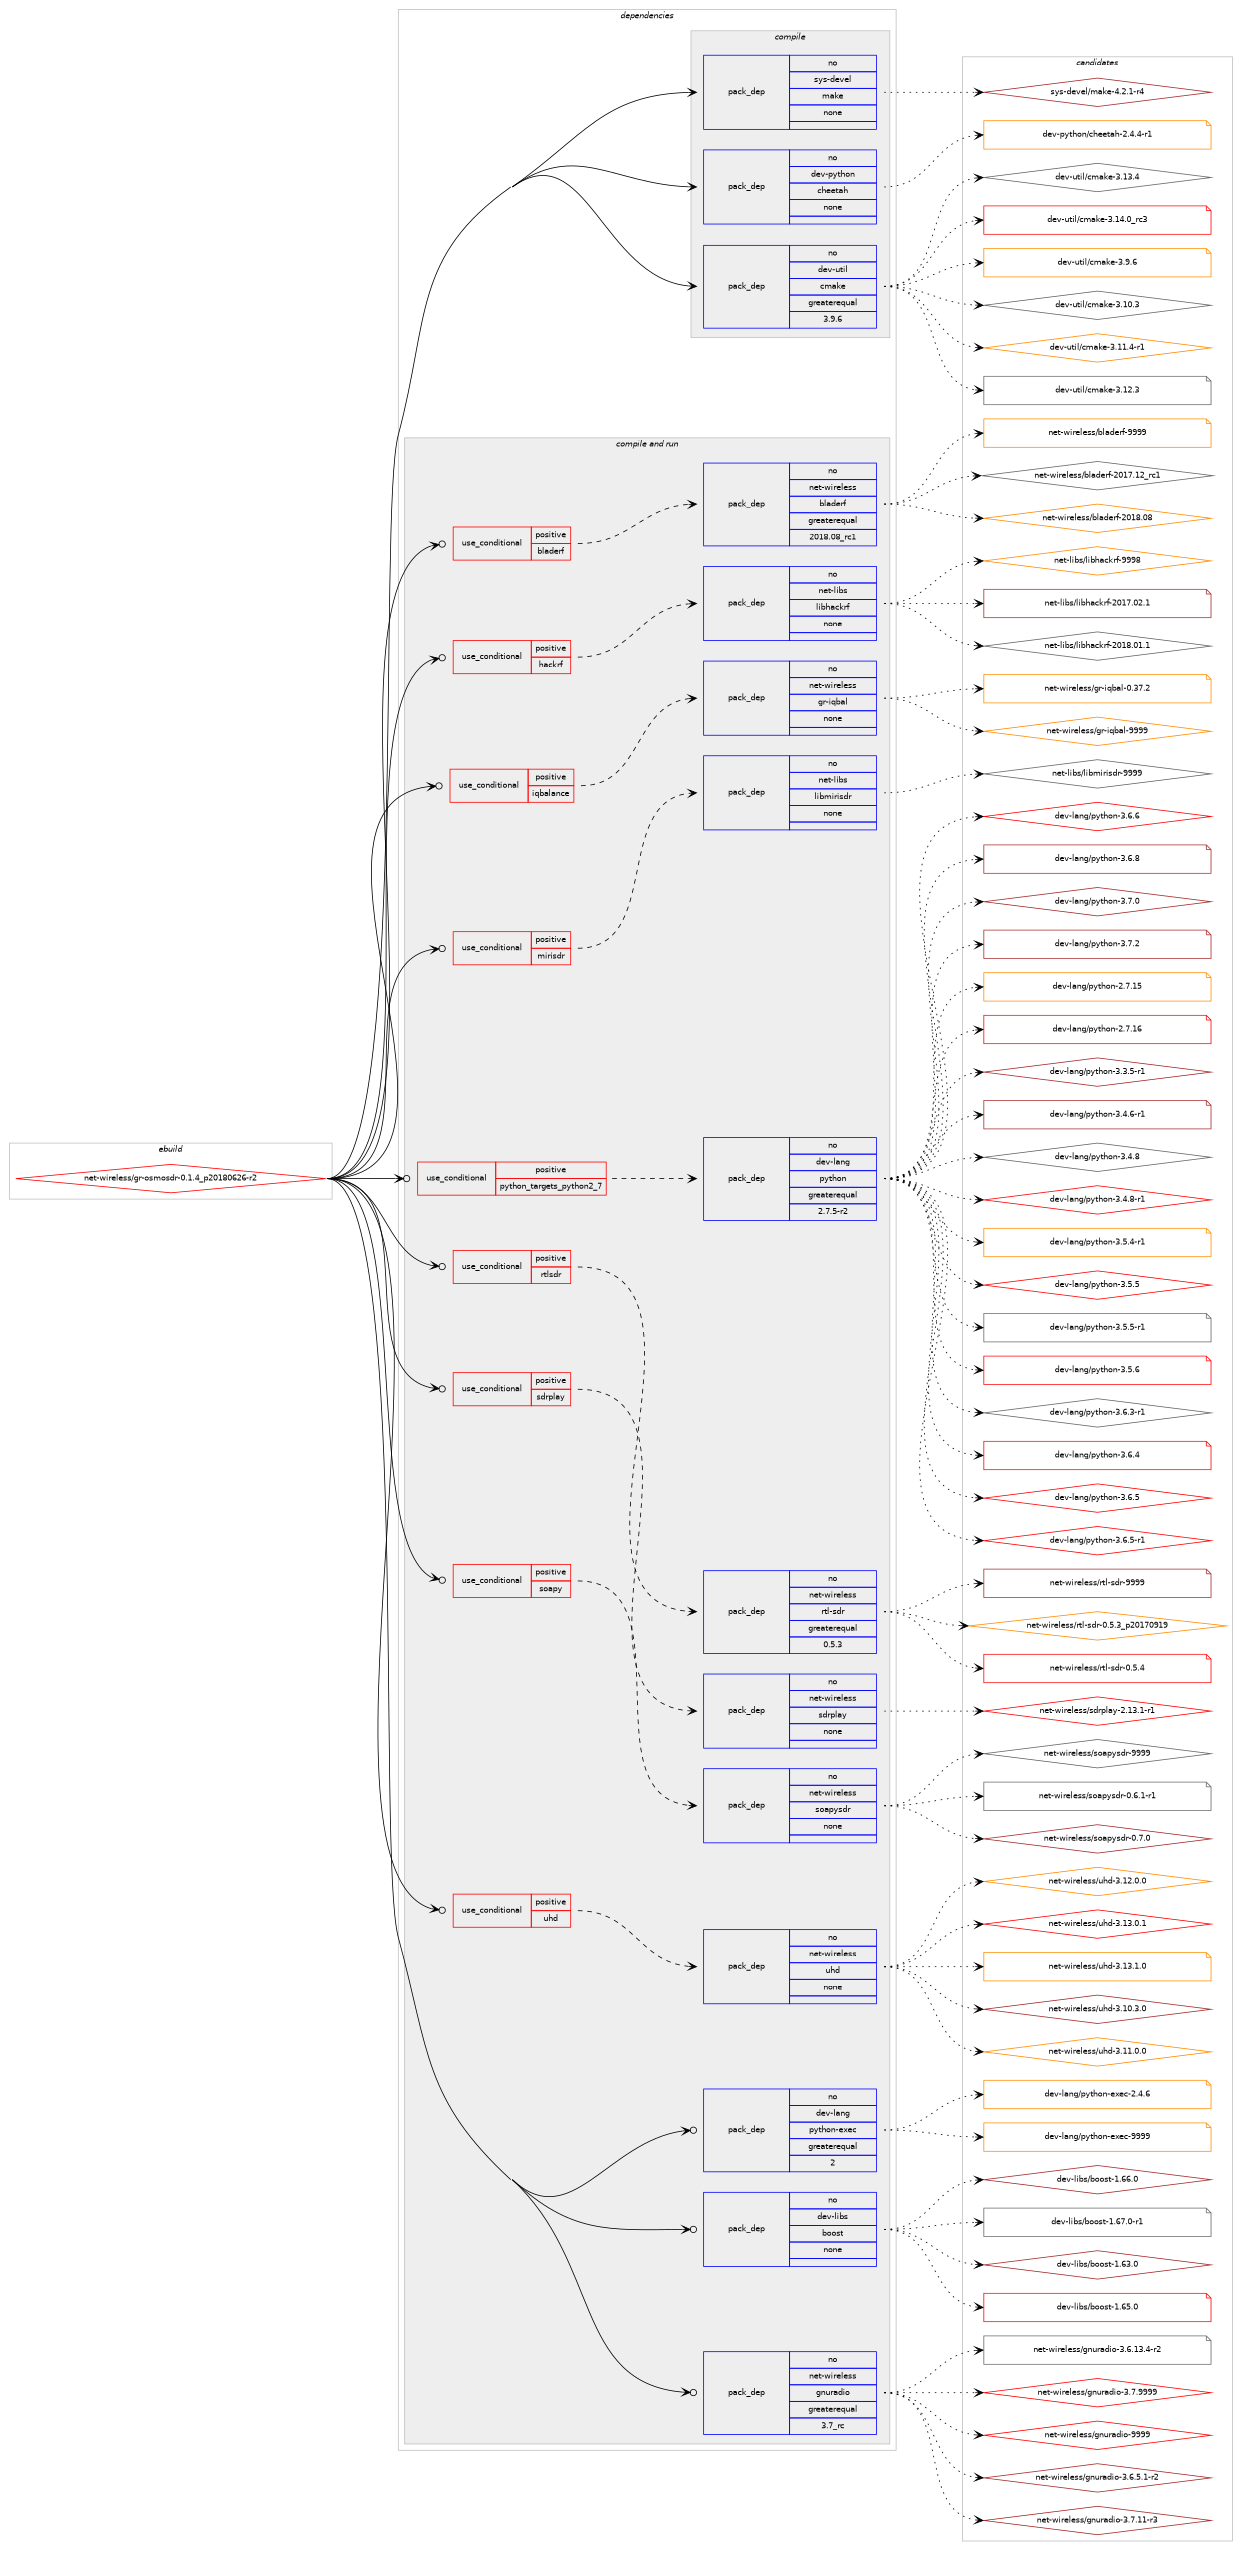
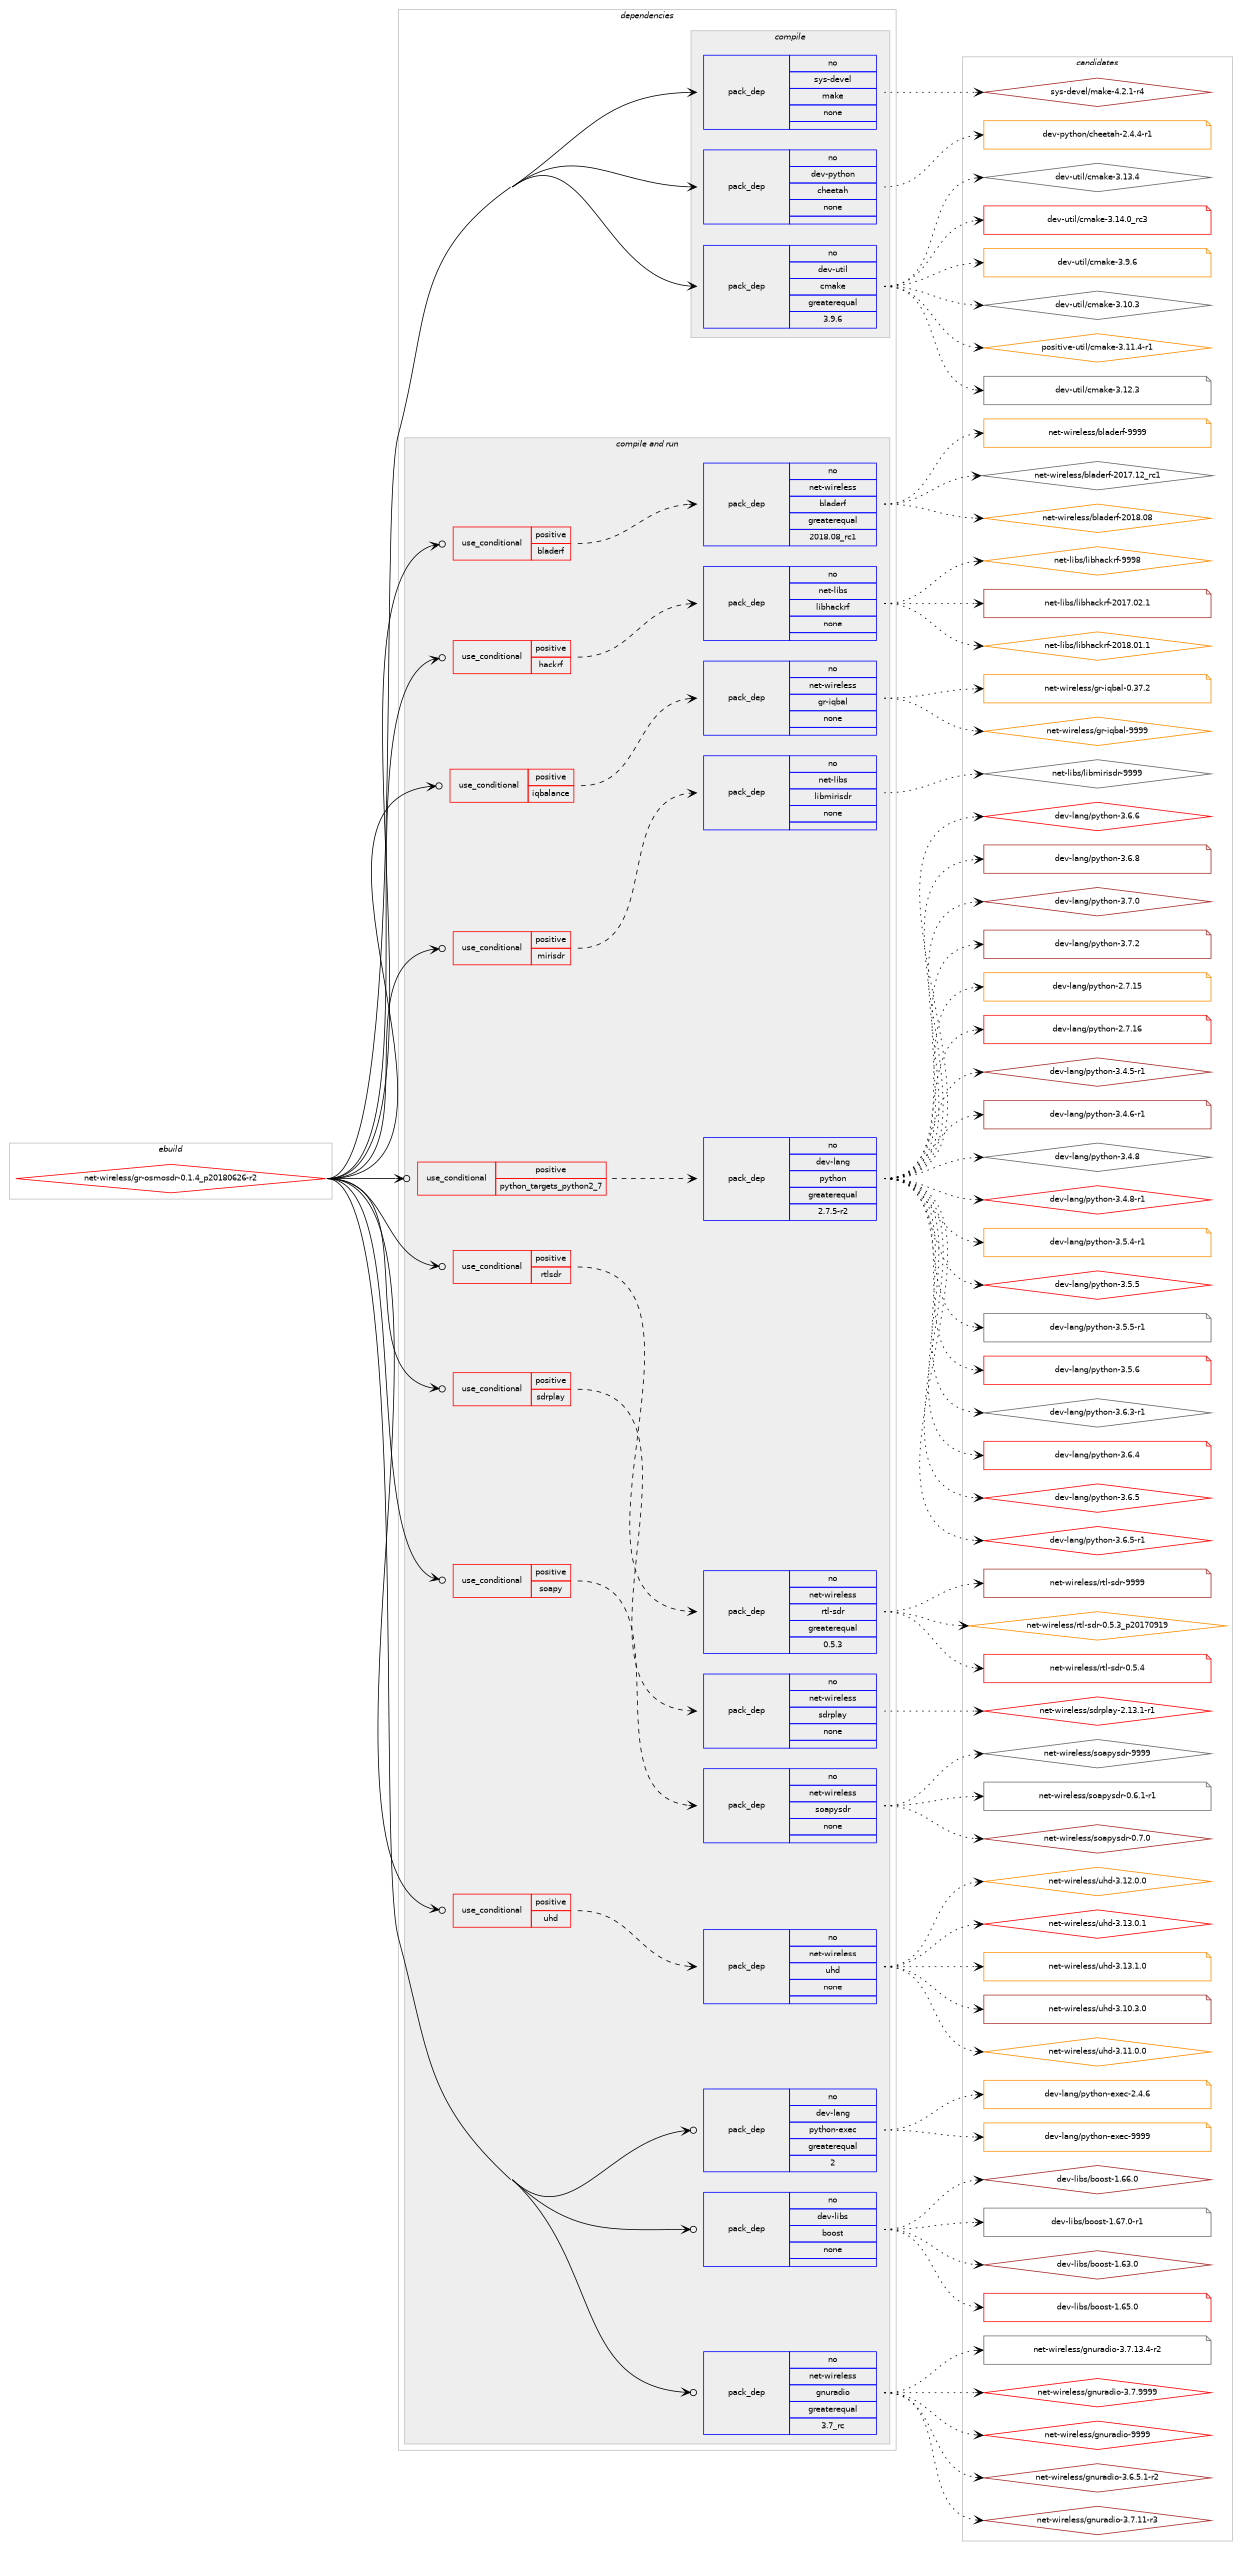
(1097, 348) -> (1097, 348)
(1097, 646) -> (1097, 646)
(1097, 1072) -> (1097, 1072)
(1097, 2009) -> (1097, 2009)
(1097, 2350) -> (1097, 2350)
